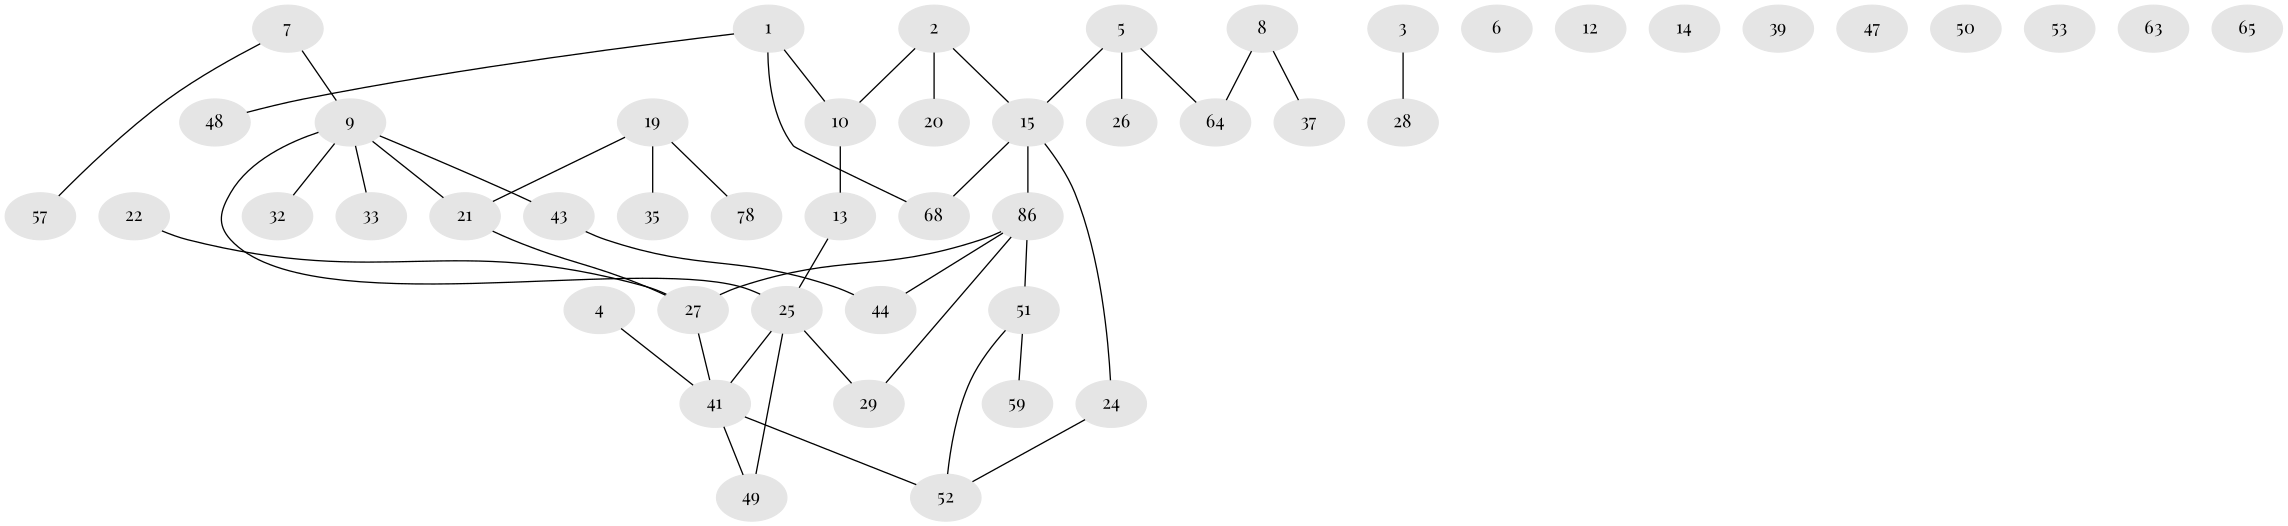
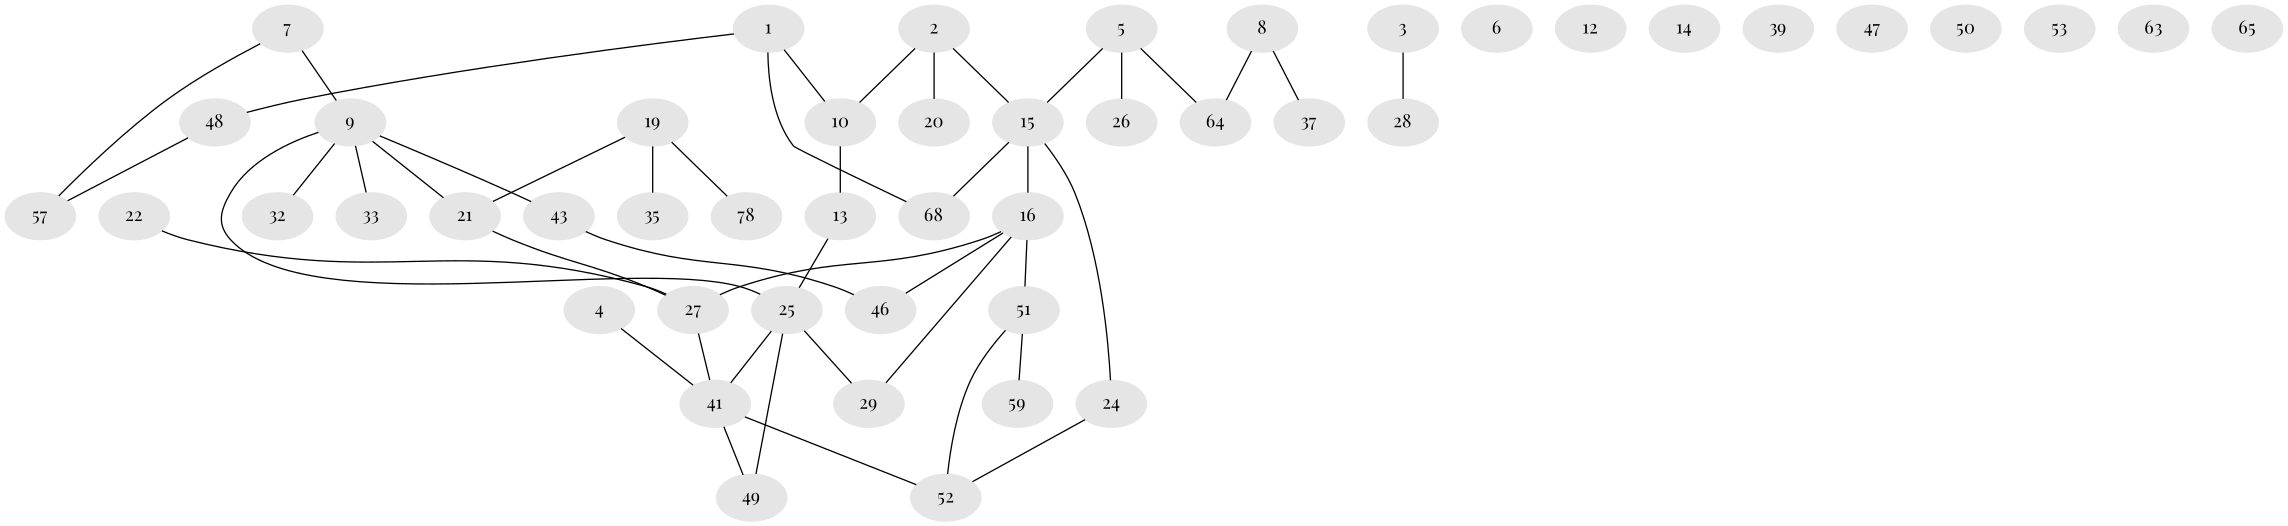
none -> (128, 169)
(1028, 216) -> (1028, 216)
(881, 310) -> (881, 310)
